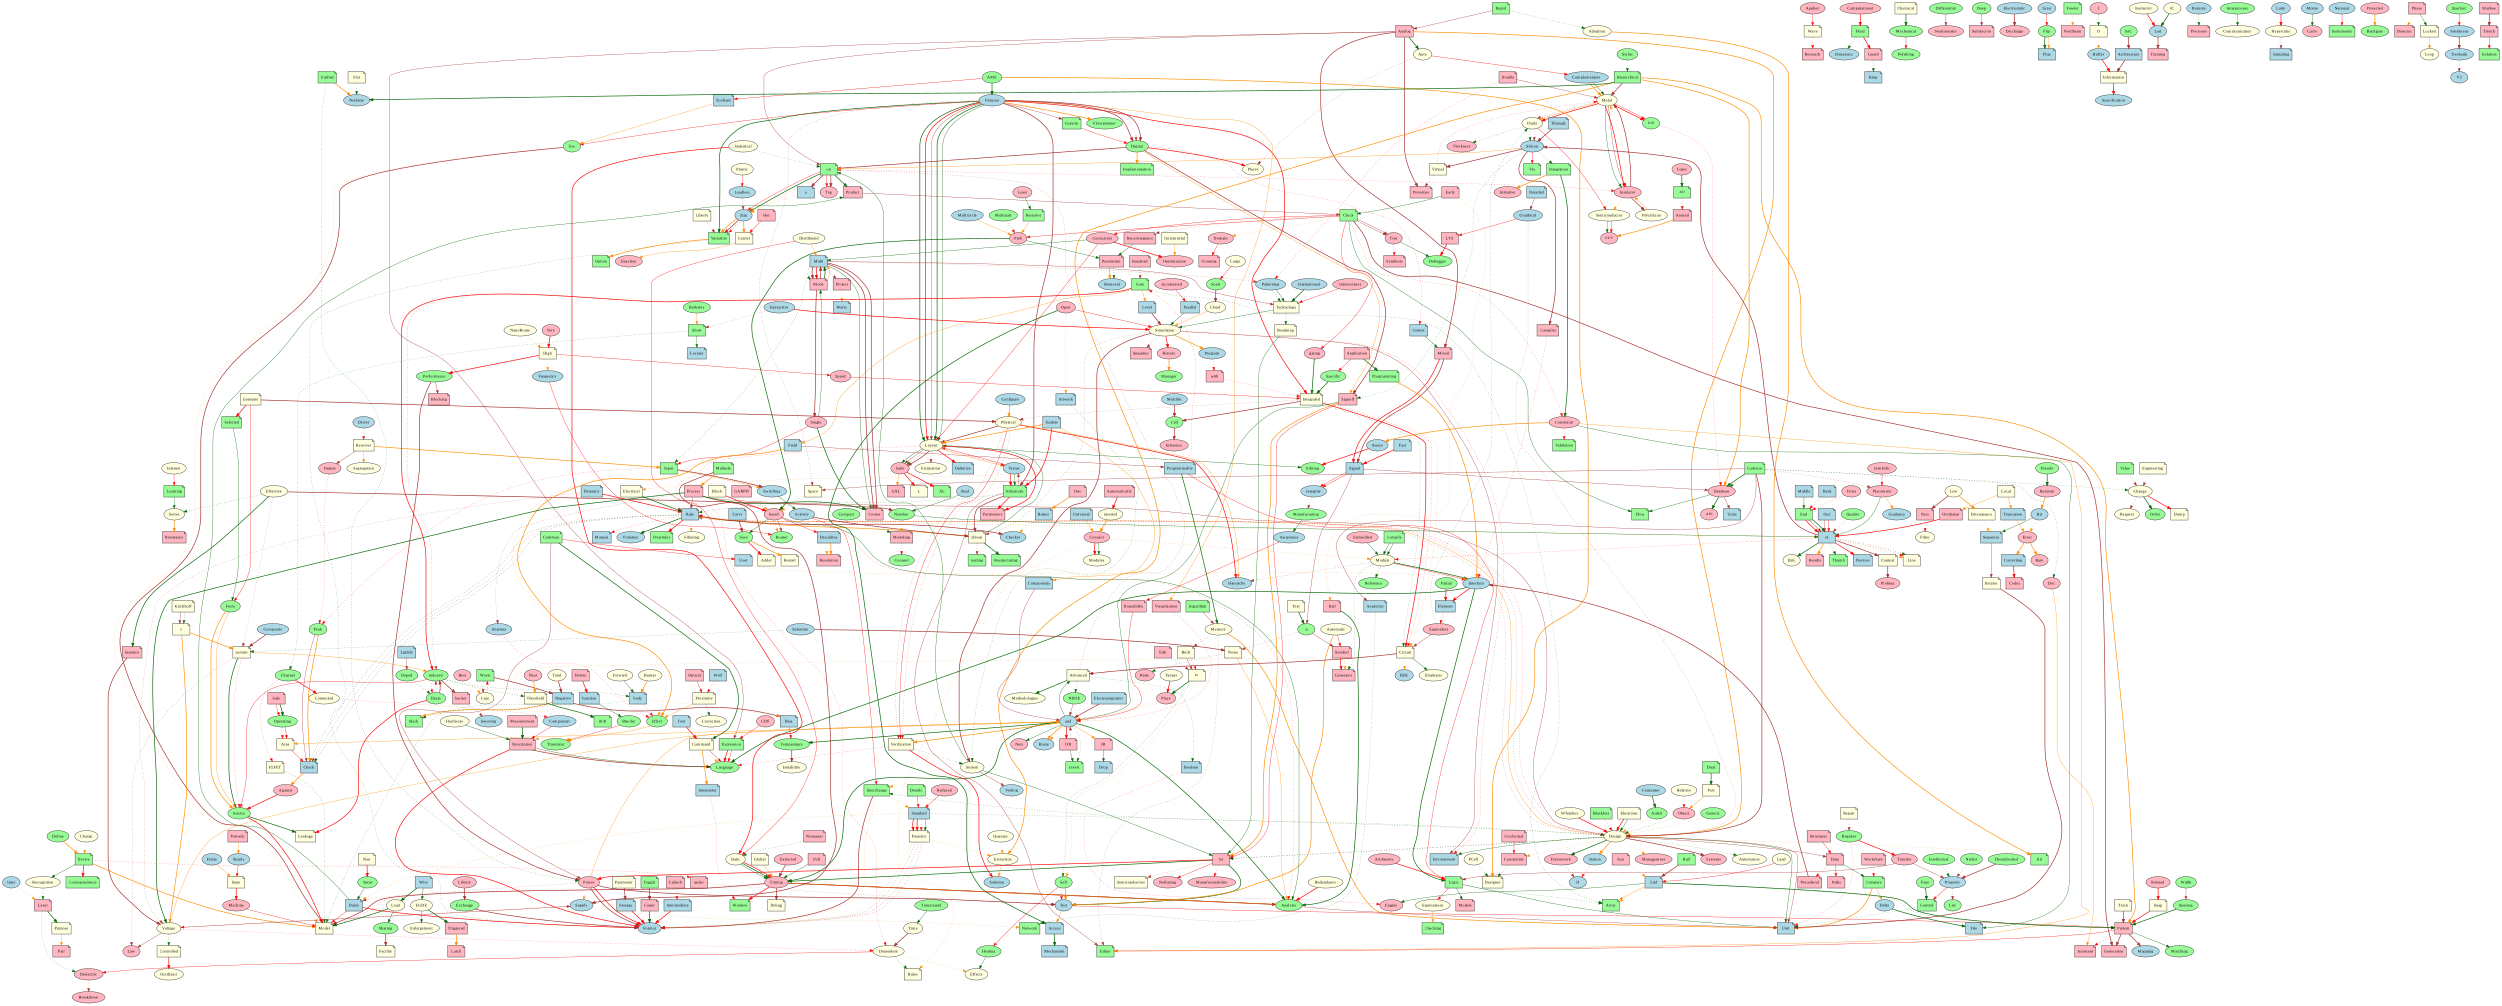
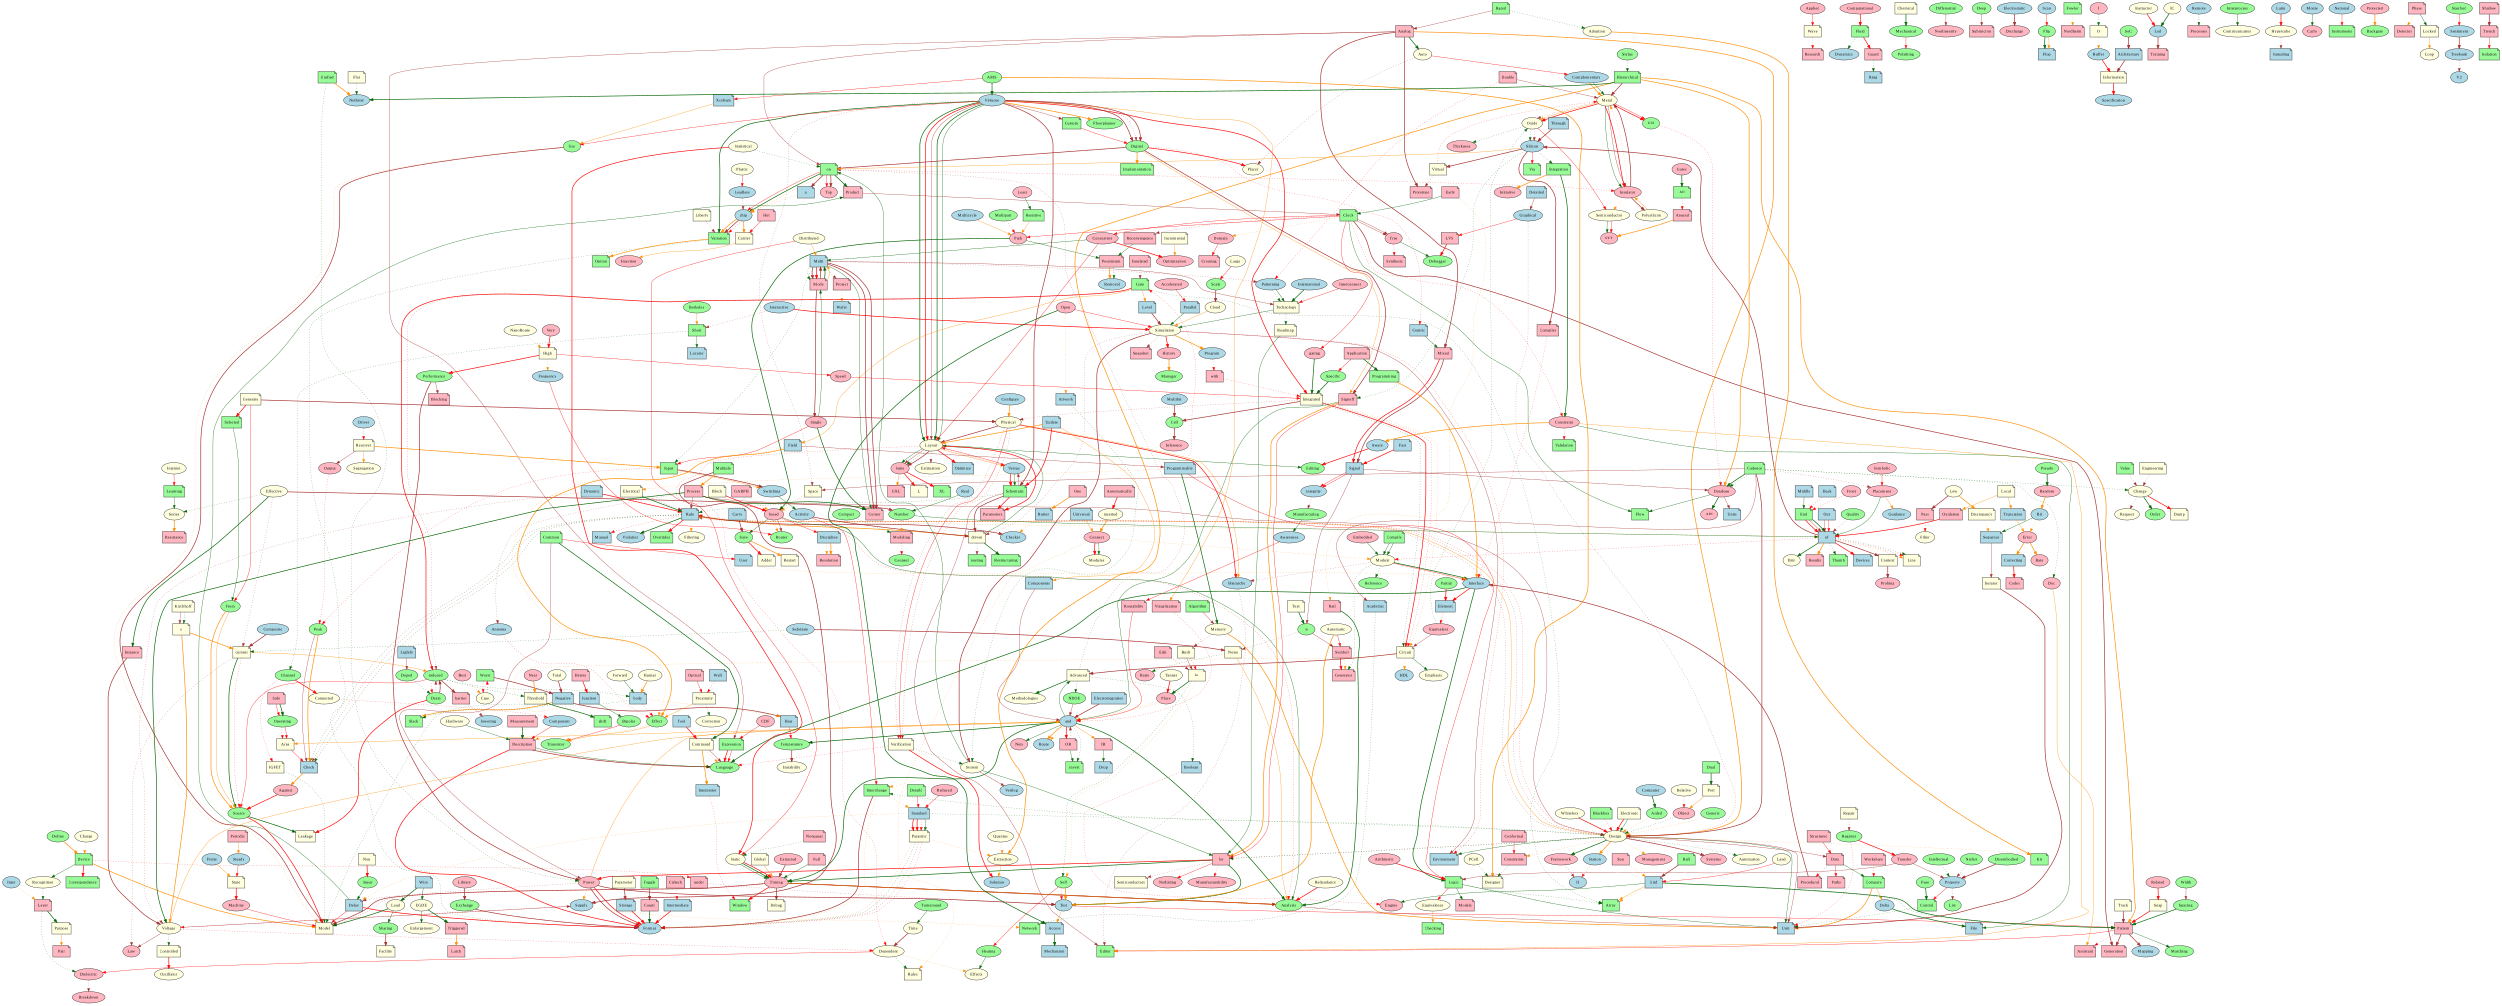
(989, 732) -> none
(1173, 799) -> (1205, 782)
